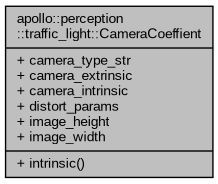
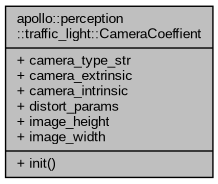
(51, 164) -> (36, 164)
